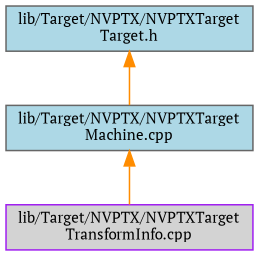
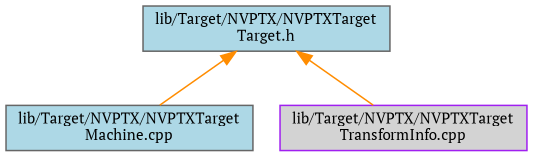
(129, 185) -> (341, 83)
